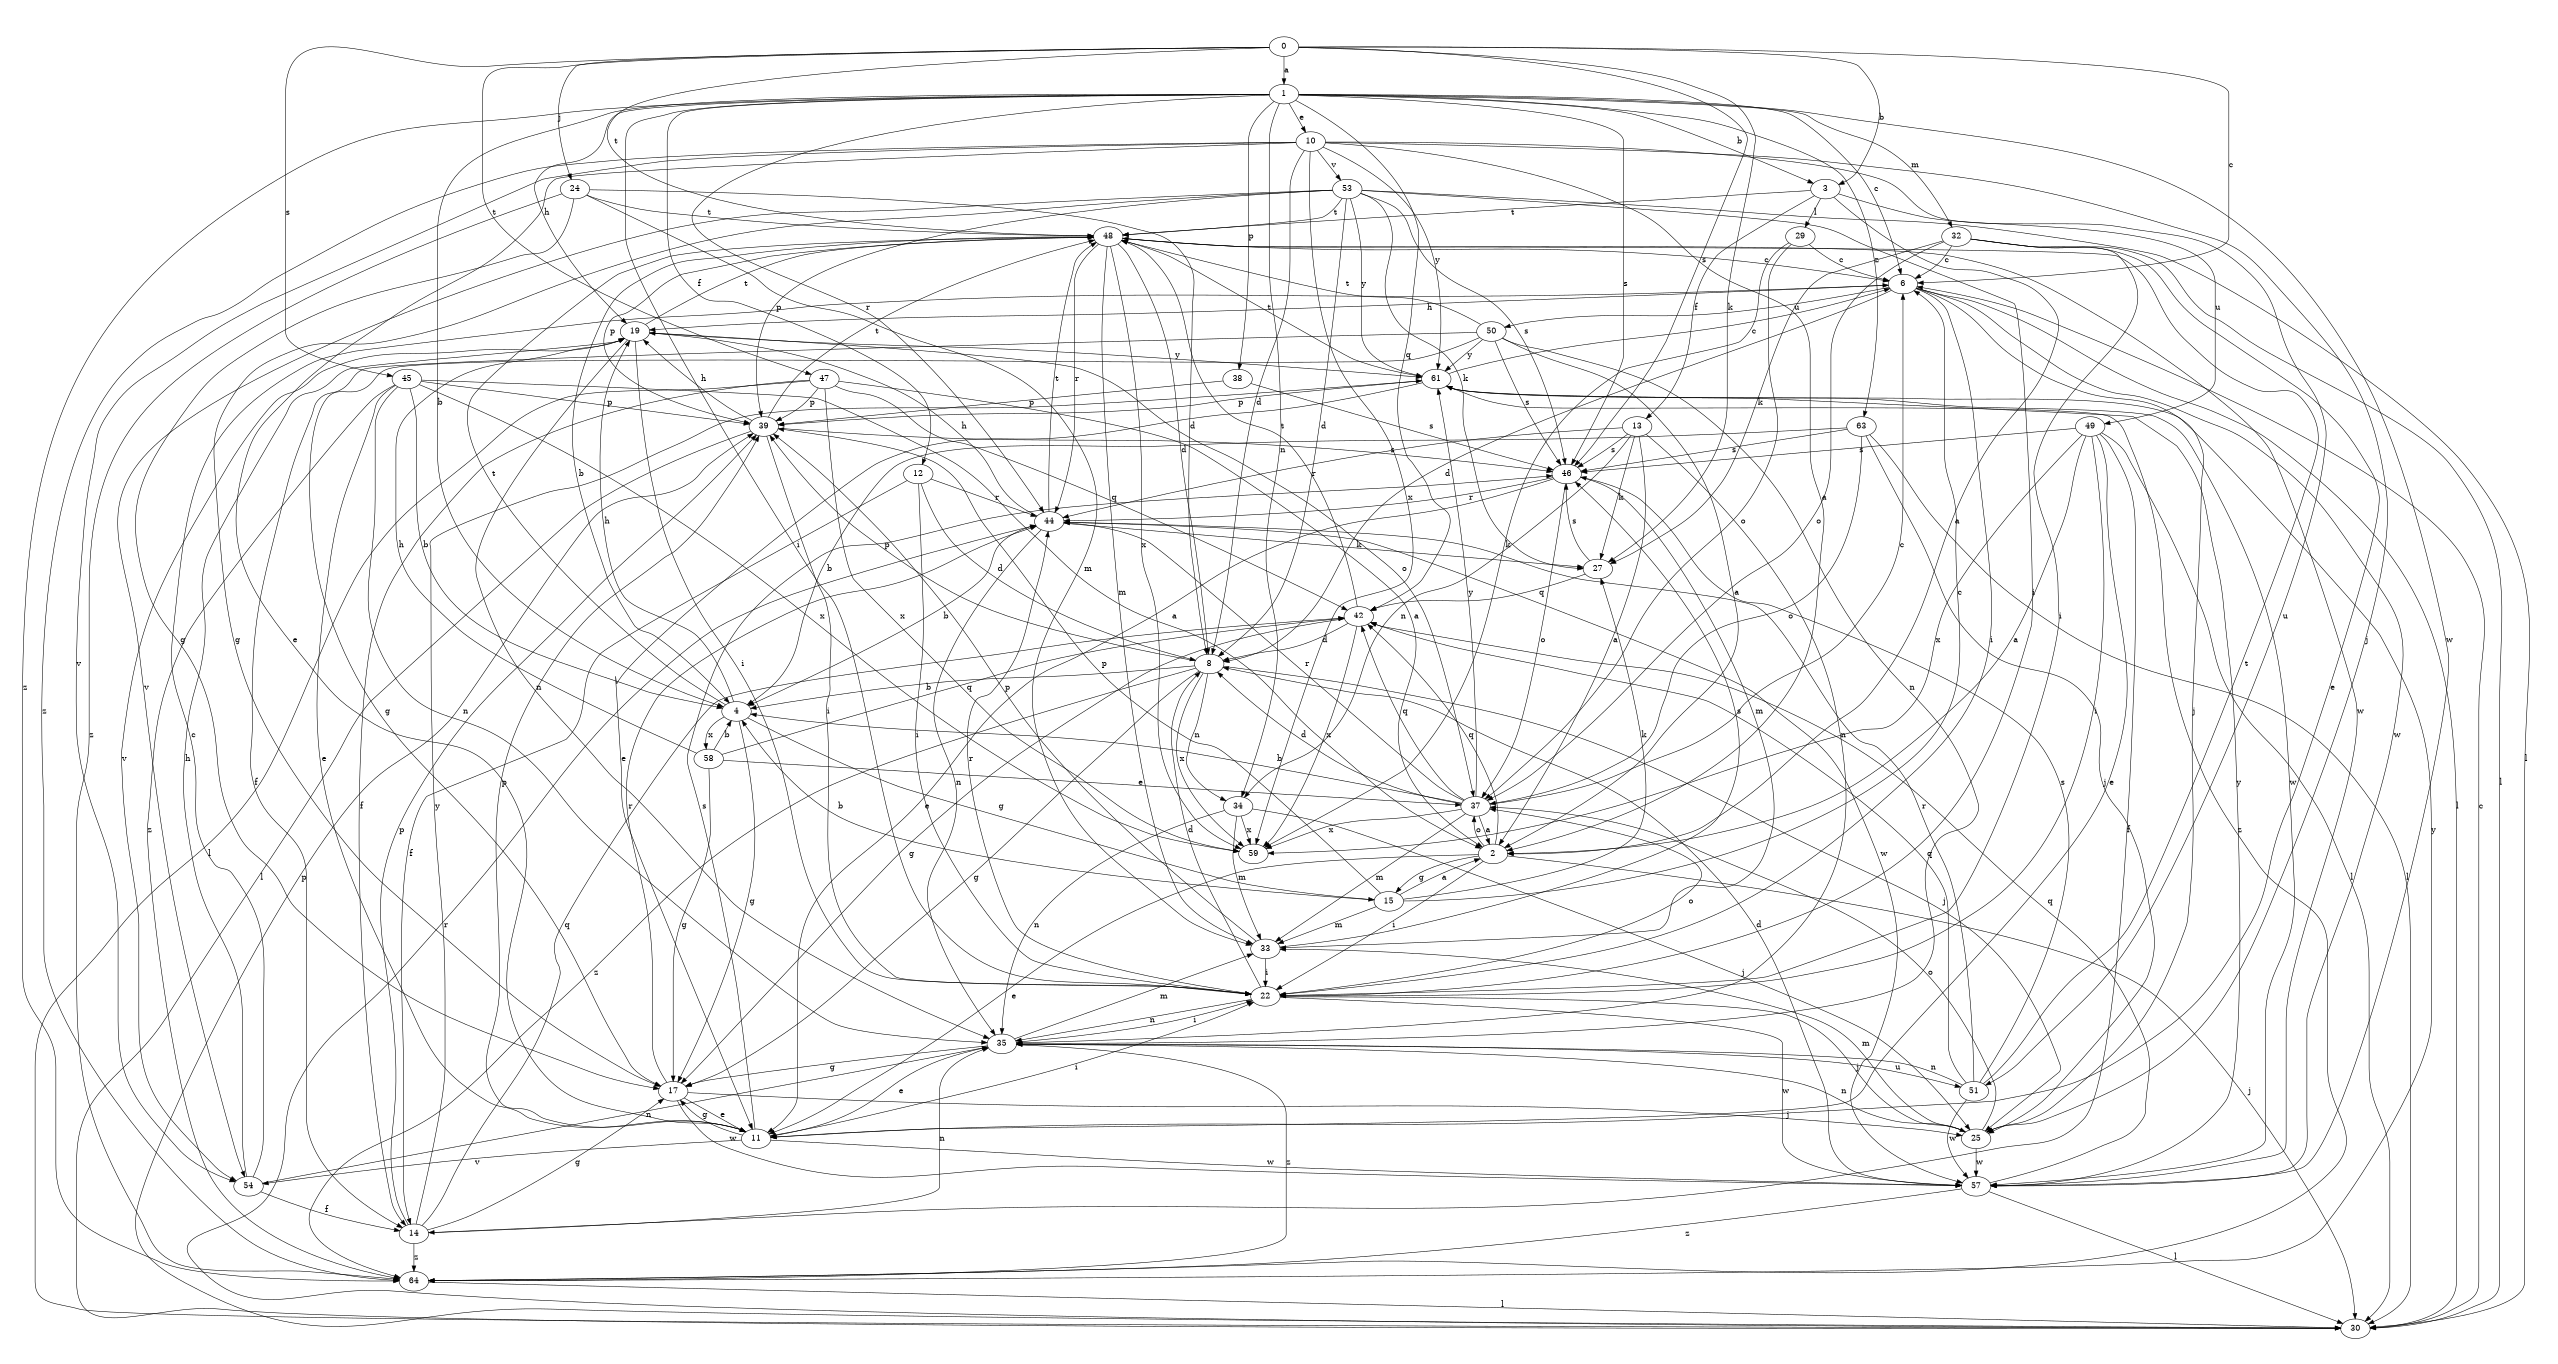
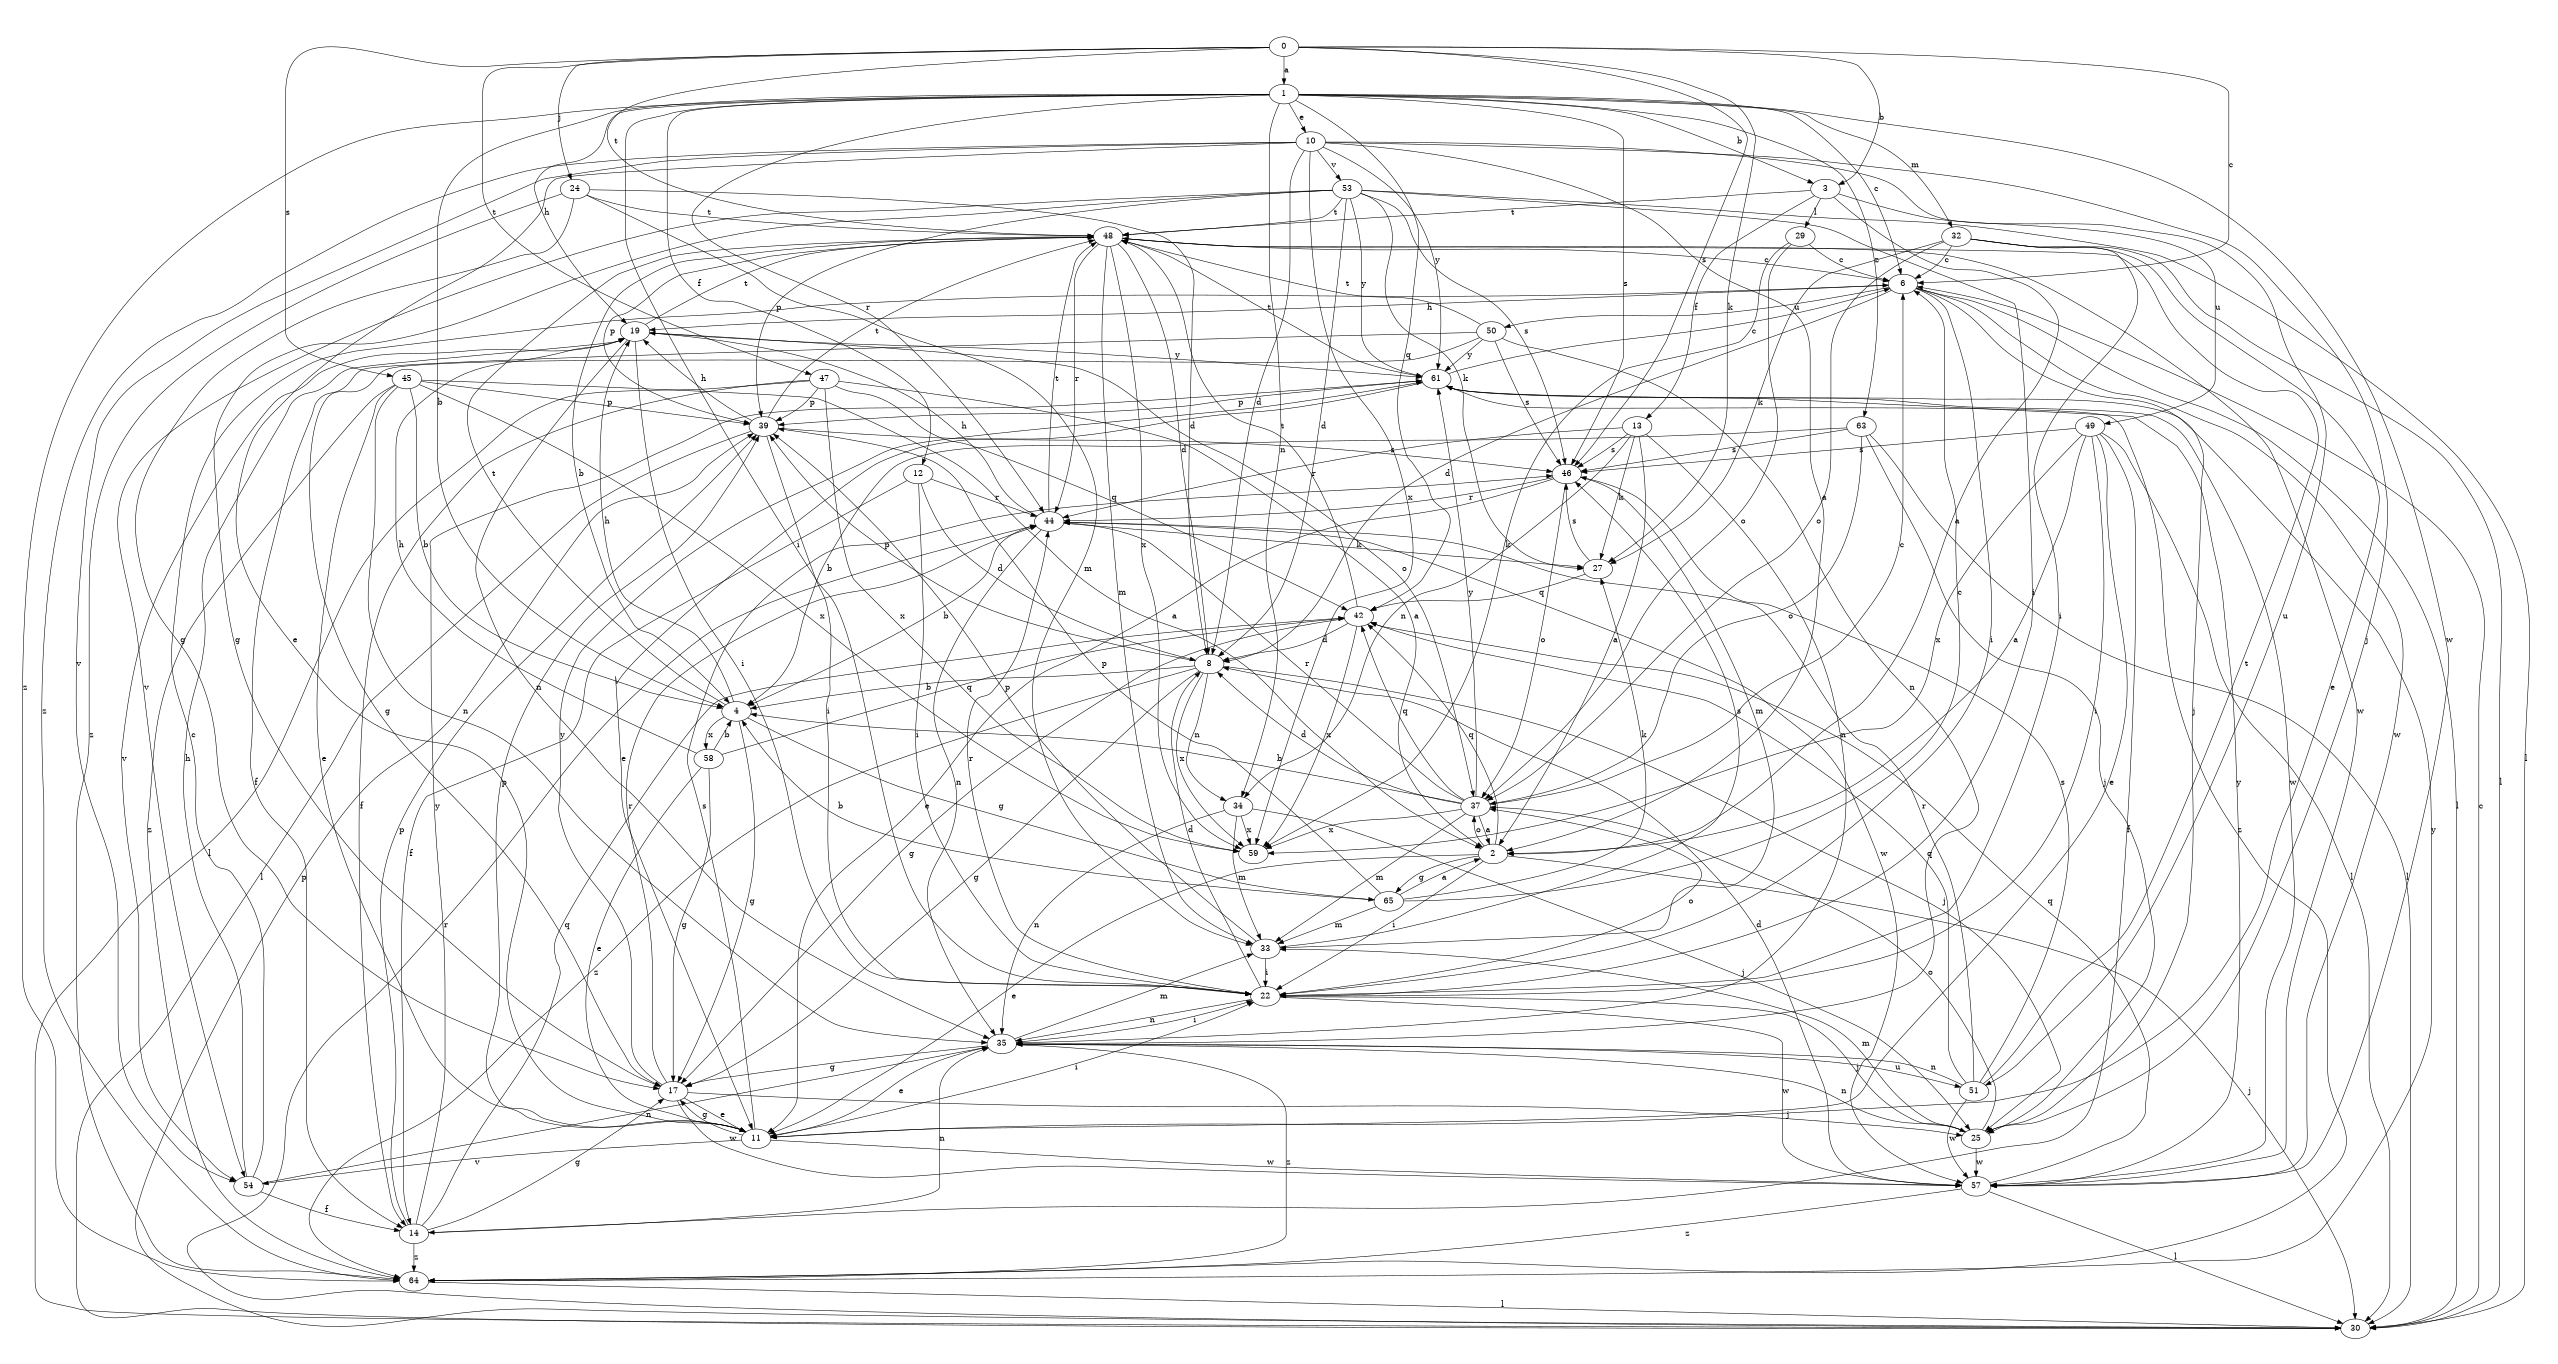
(1238, 379) -> none
none -> (750, 516)
(1729, 570) -> none
(1108, 784) -> (587, 995)
(1389, 901) -> (1389, 901)
